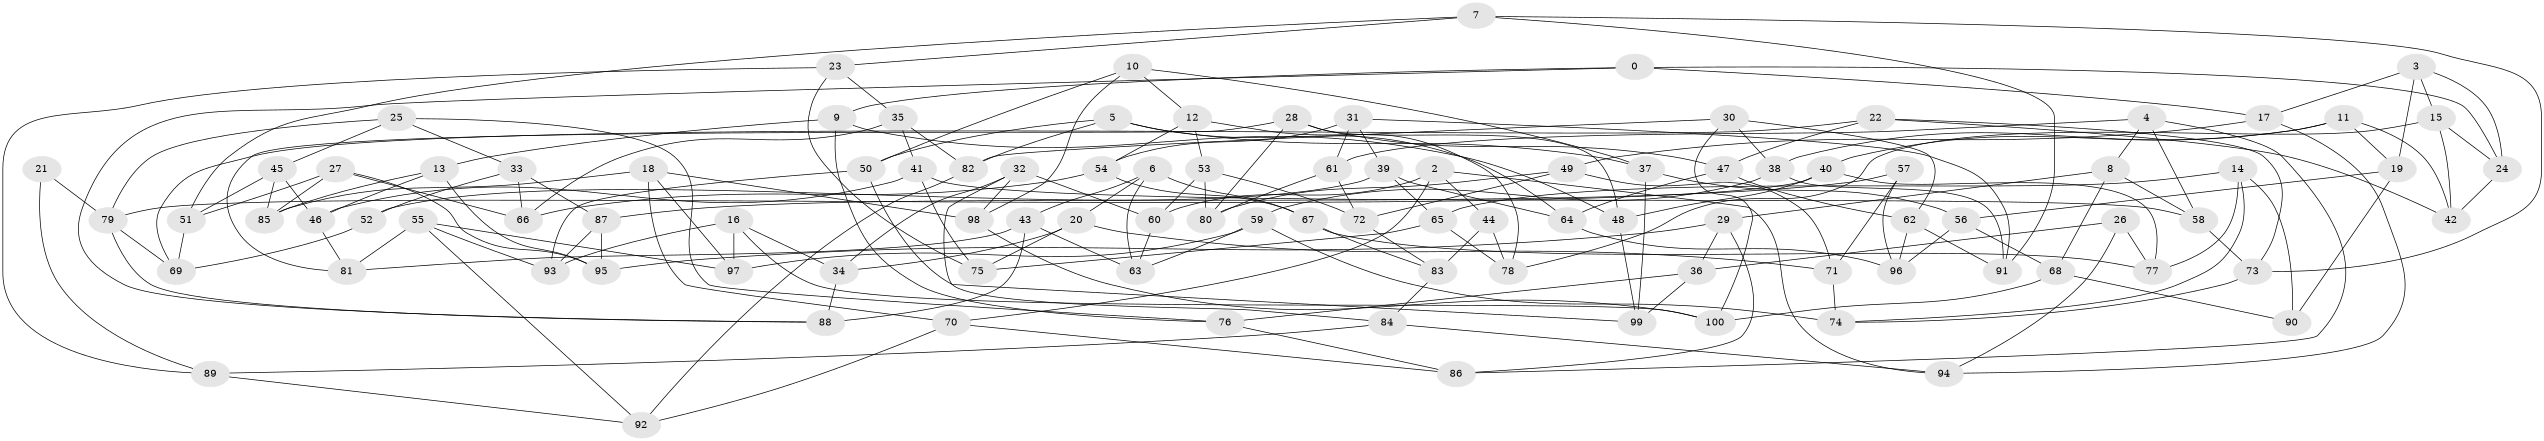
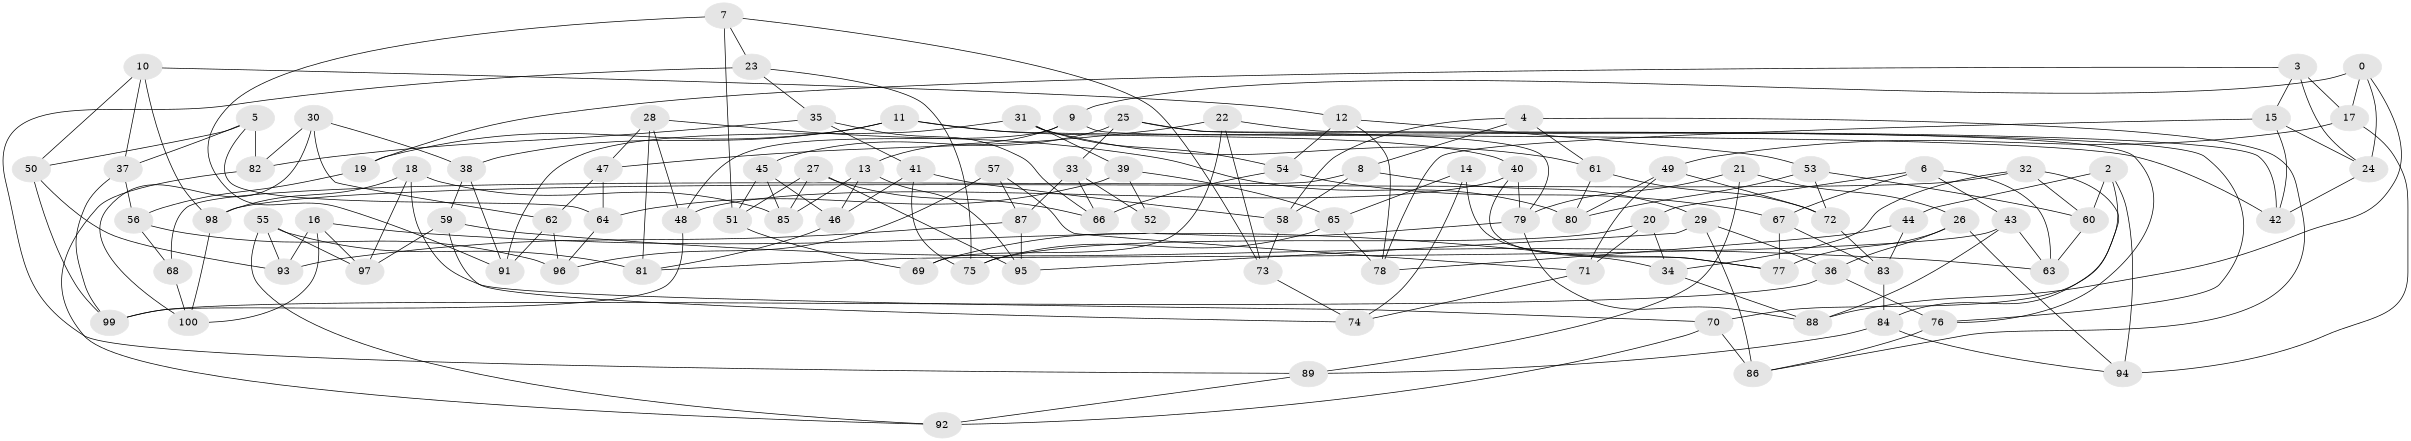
none -> (1861, 193)
(275, 252) -> none
(2292, 323) -> none
